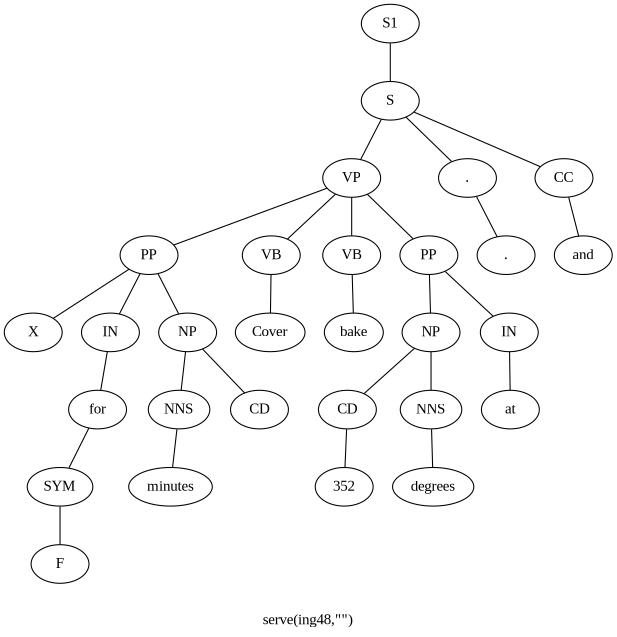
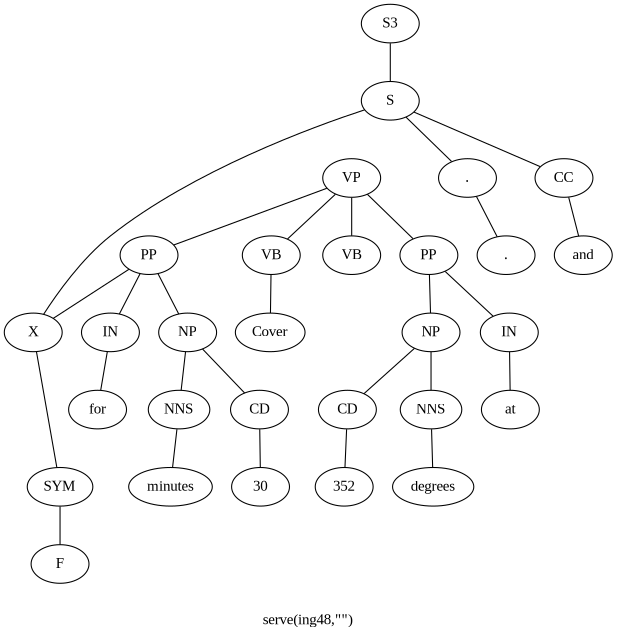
(390, 24) -> (390, 24)
(371, 139) -> (186, 186)
(354, 332) -> none
(79, 448) -> (47, 410)
none -> (261, 487)
